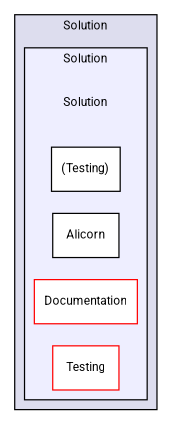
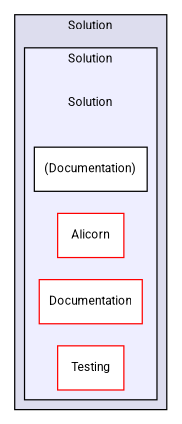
(86, 169) -> (91, 169)
(86, 235) -> (91, 235)
